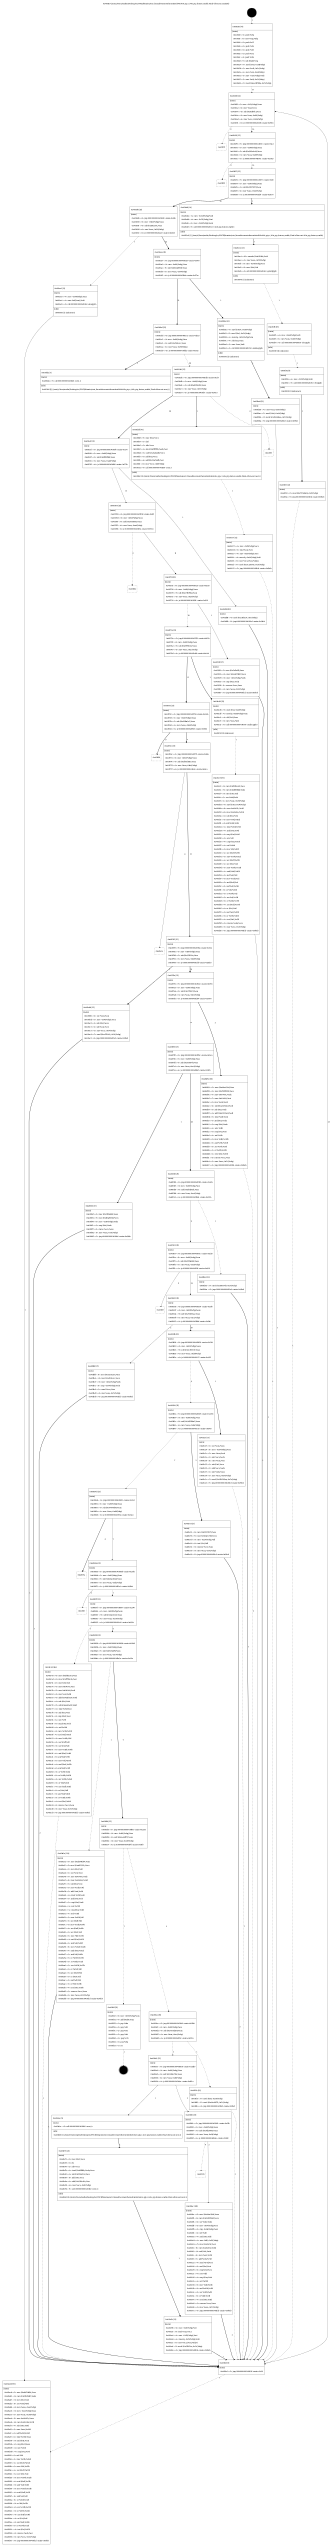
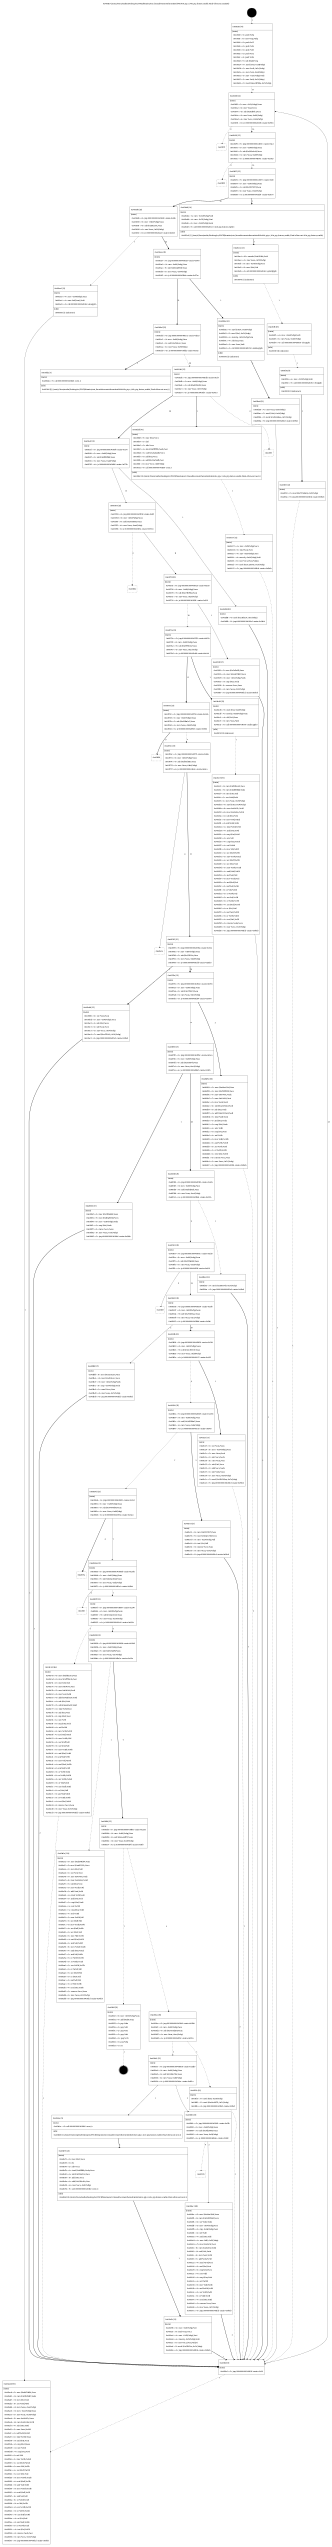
(186, 737) -> (186, 737)
(48, 2252) -> none
